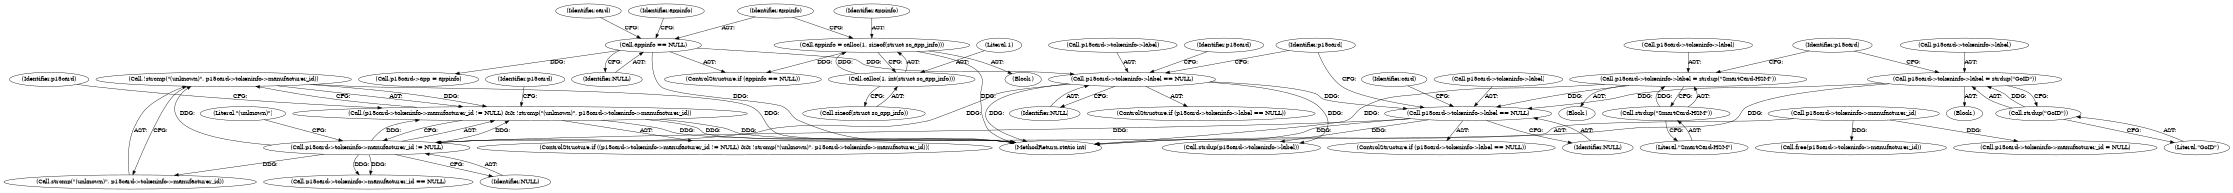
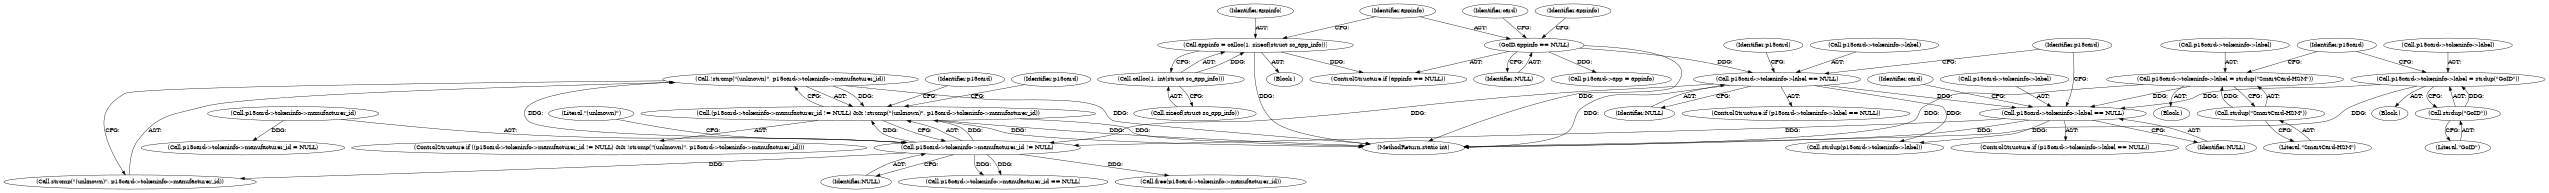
(653, 45) -> (1534, 45)
(999, 45) -> none
(1852, 129) -> (1092, 165)
